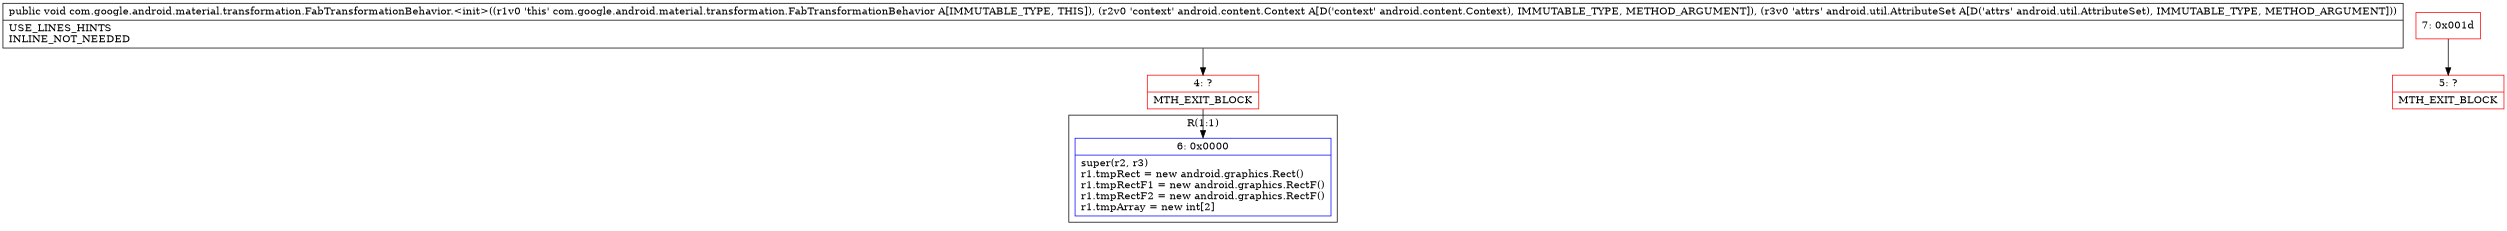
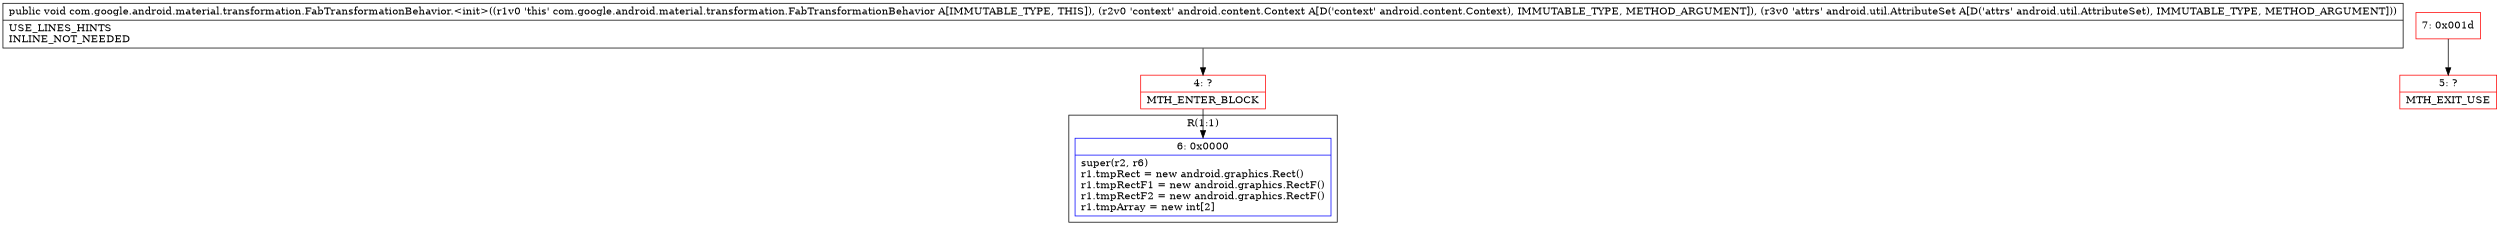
(1203, 100) -> (1203, 100)
(2448, 100) -> (2448, 100)
(1115, 163) -> (1115, 163)
